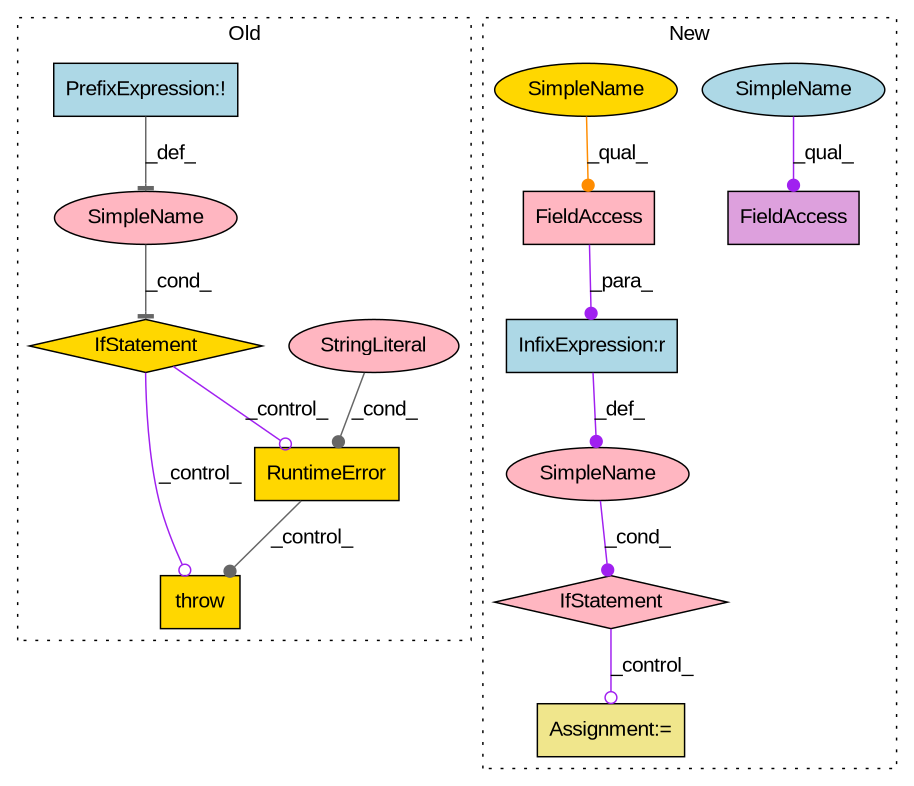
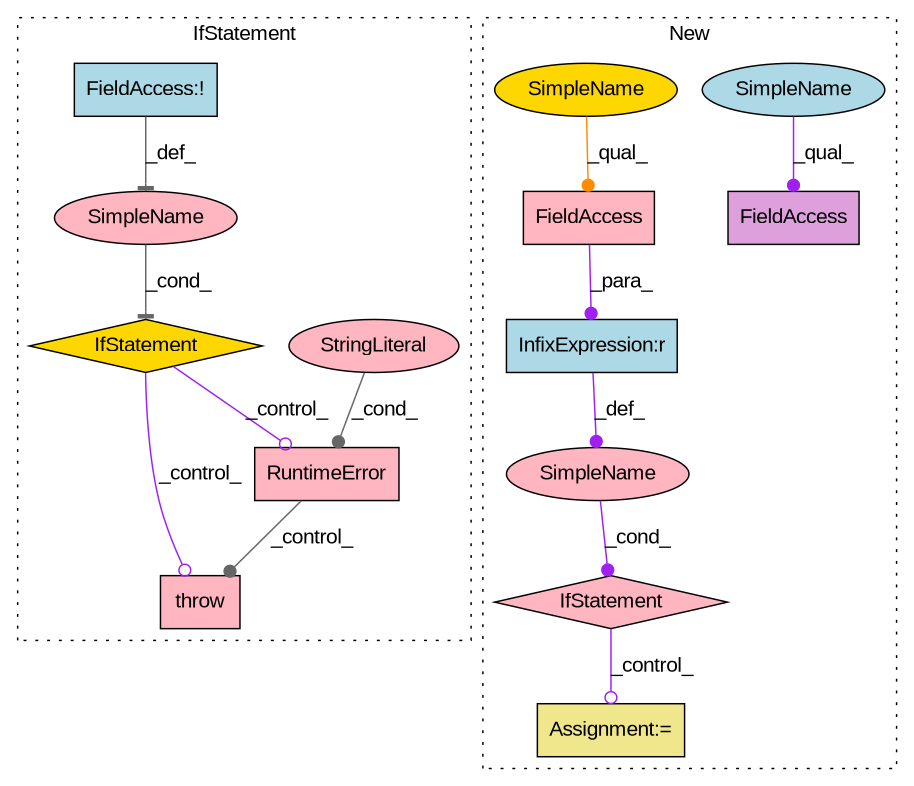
(244, 35) -> (244, 35)
(146, 90) -> (146, 90)
(327, 474) -> (327, 474)
(200, 602) -> (200, 602)
